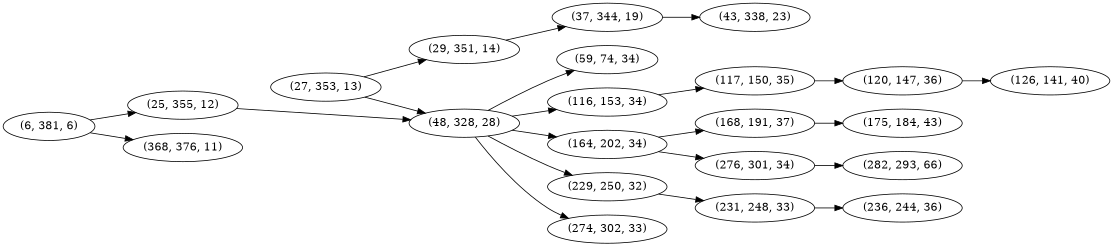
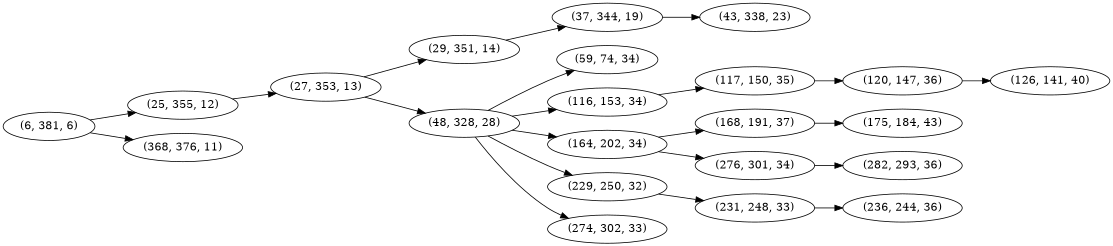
(320, 114) -> (250, 97)
(903, 166) -> (903, 166)
